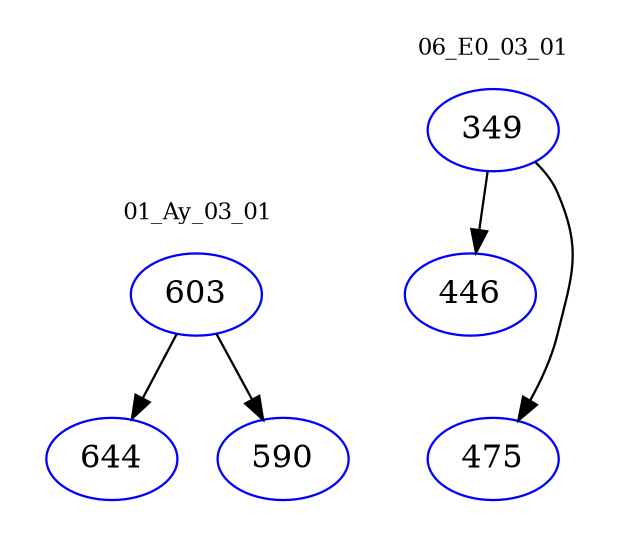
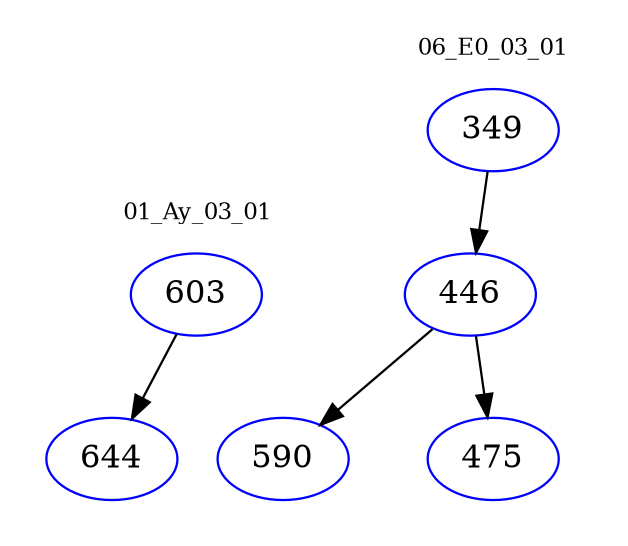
(570, 280) -> (480, 365)
(234, 367) -> (402, 355)
